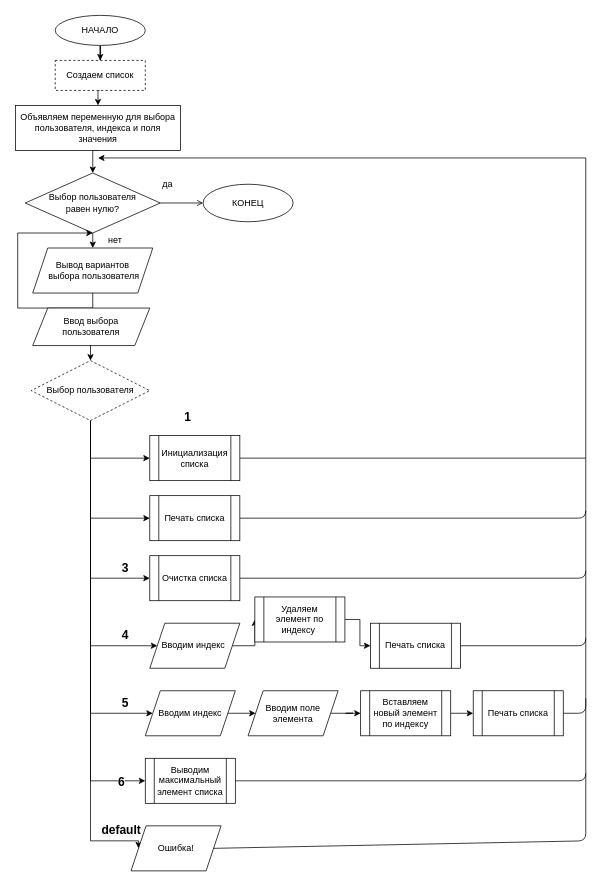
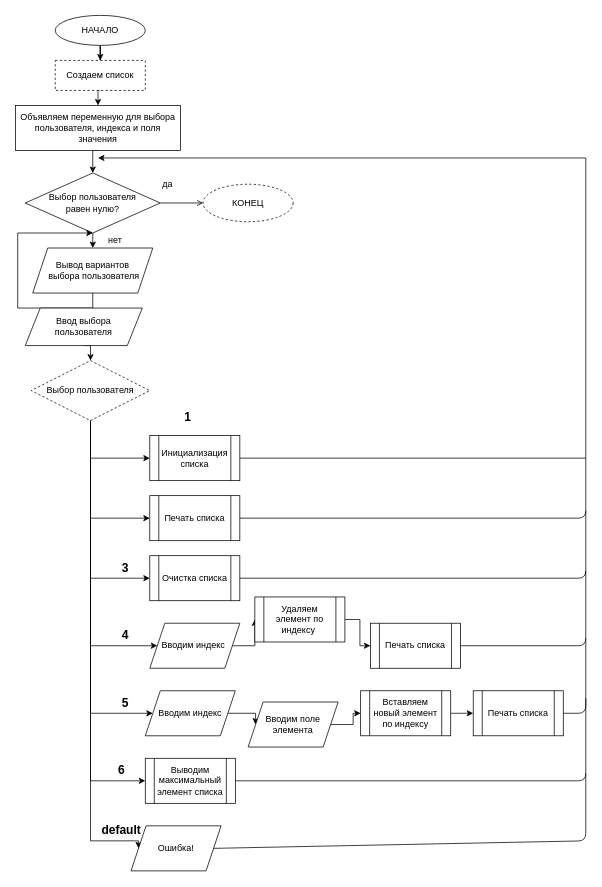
(248, 203) -> (248, 203)
(91, 327) -> (84, 327)
(293, 713) -> (293, 724)
(128, 780) -> (128, 769)
